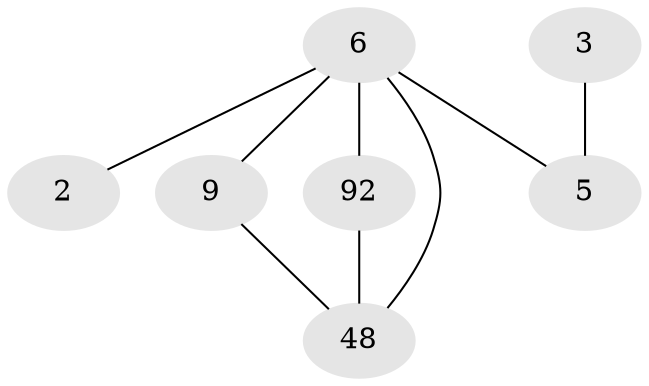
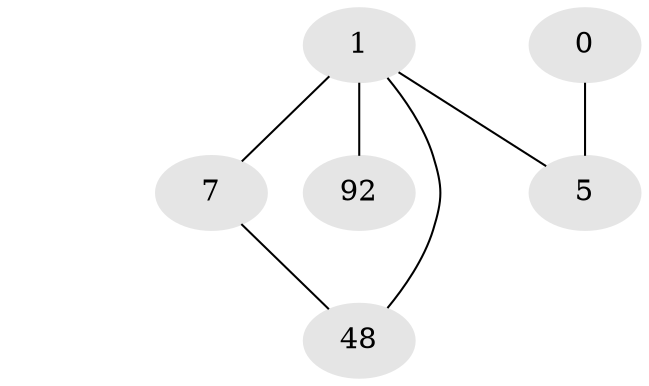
(359, 45) -> (359, 45)
(585, 45) -> (585, 45)
(64, 193) -> none
(211, 193) -> (211, 193)
(359, 267) -> none
